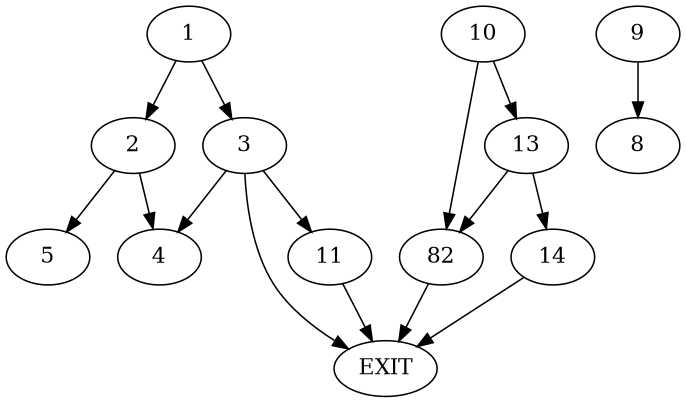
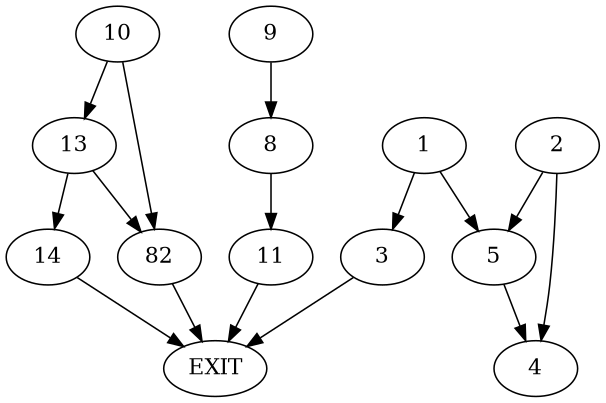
(165, 83) -> (455, 195)
(207, 195) -> (512, 305)
(282, 195) -> (271, 194)
